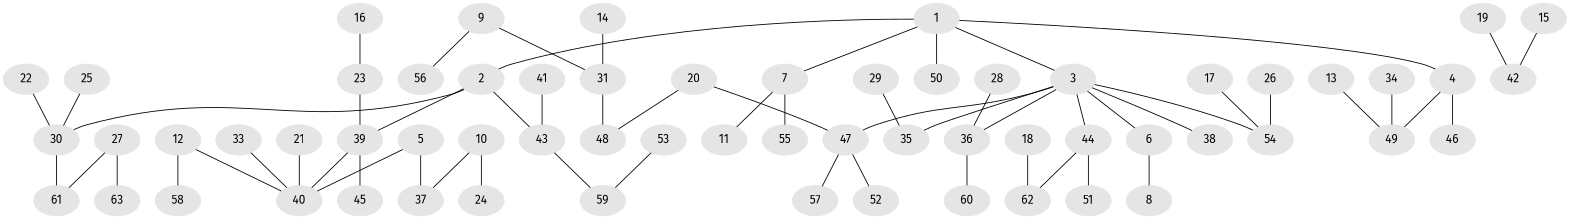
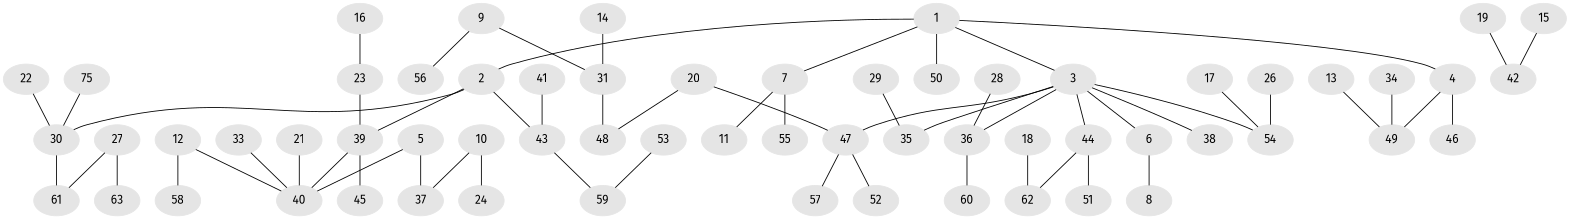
(87, 79) -> (87, 79)
